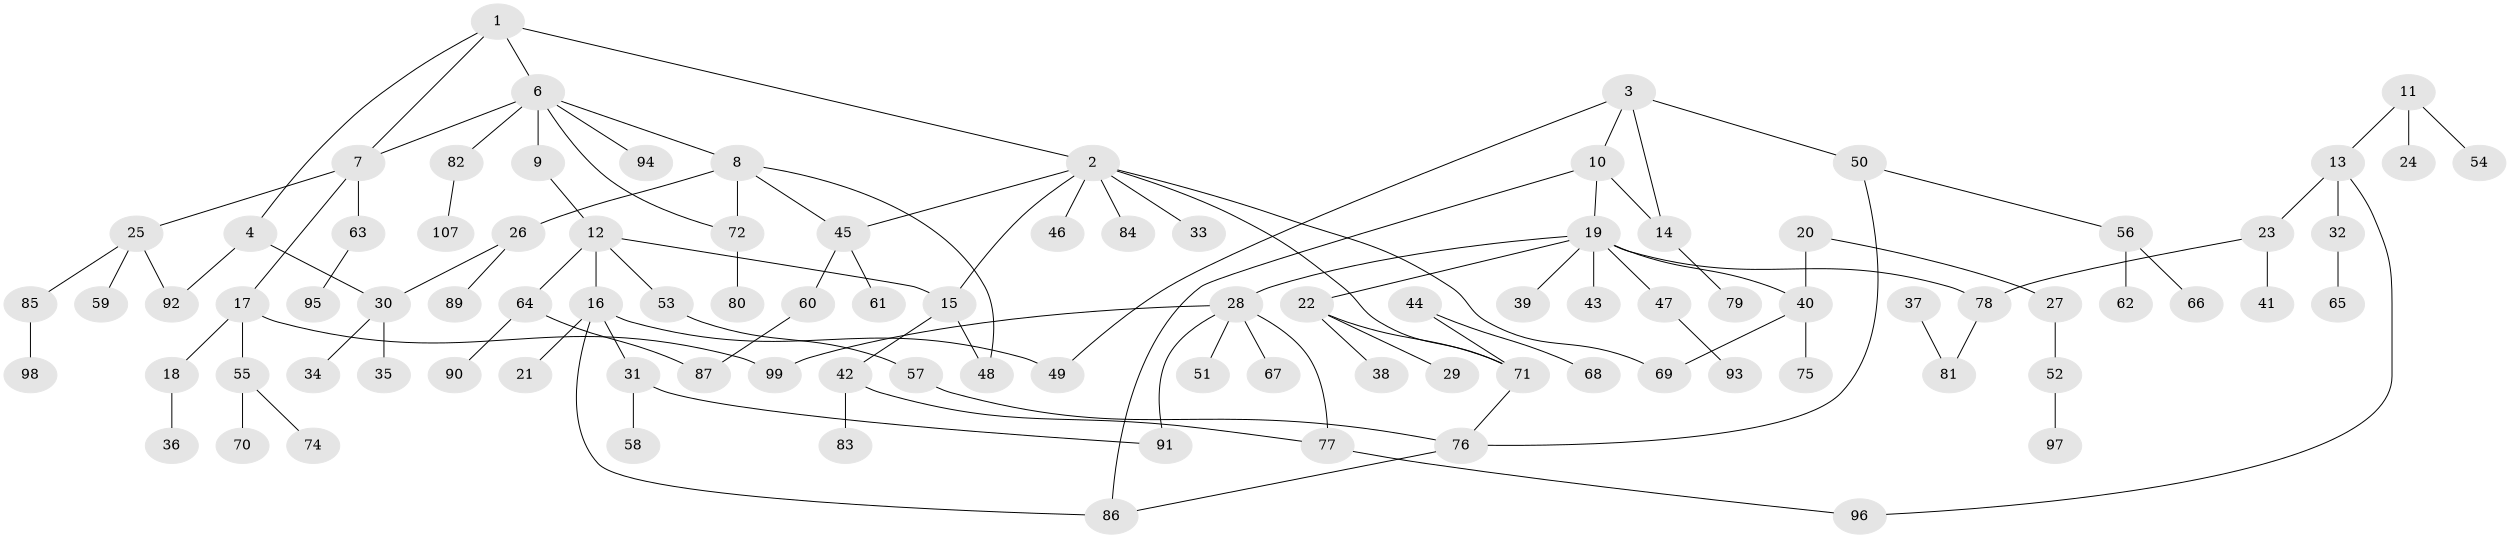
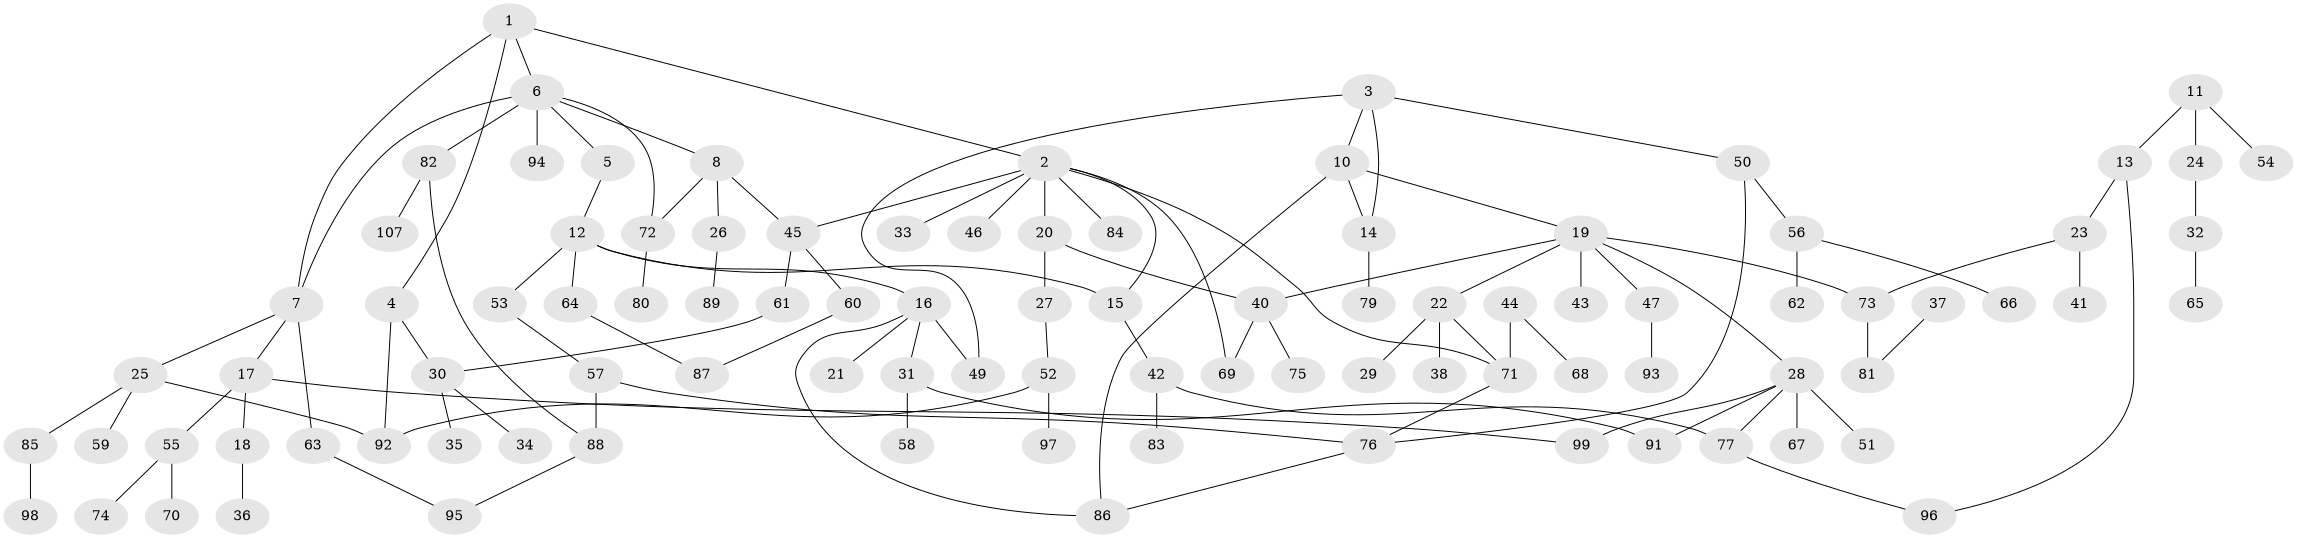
(538, 163) -> (608, 163)
none -> (1045, 198)
(2338, 198) -> (2196, 198)
(451, 269) -> (614, 349)
(1523, 304) -> none
(1985, 304) -> (1868, 304)
(455, 375) -> none
(987, 375) -> none
none -> (716, 410)
none -> (596, 446)
